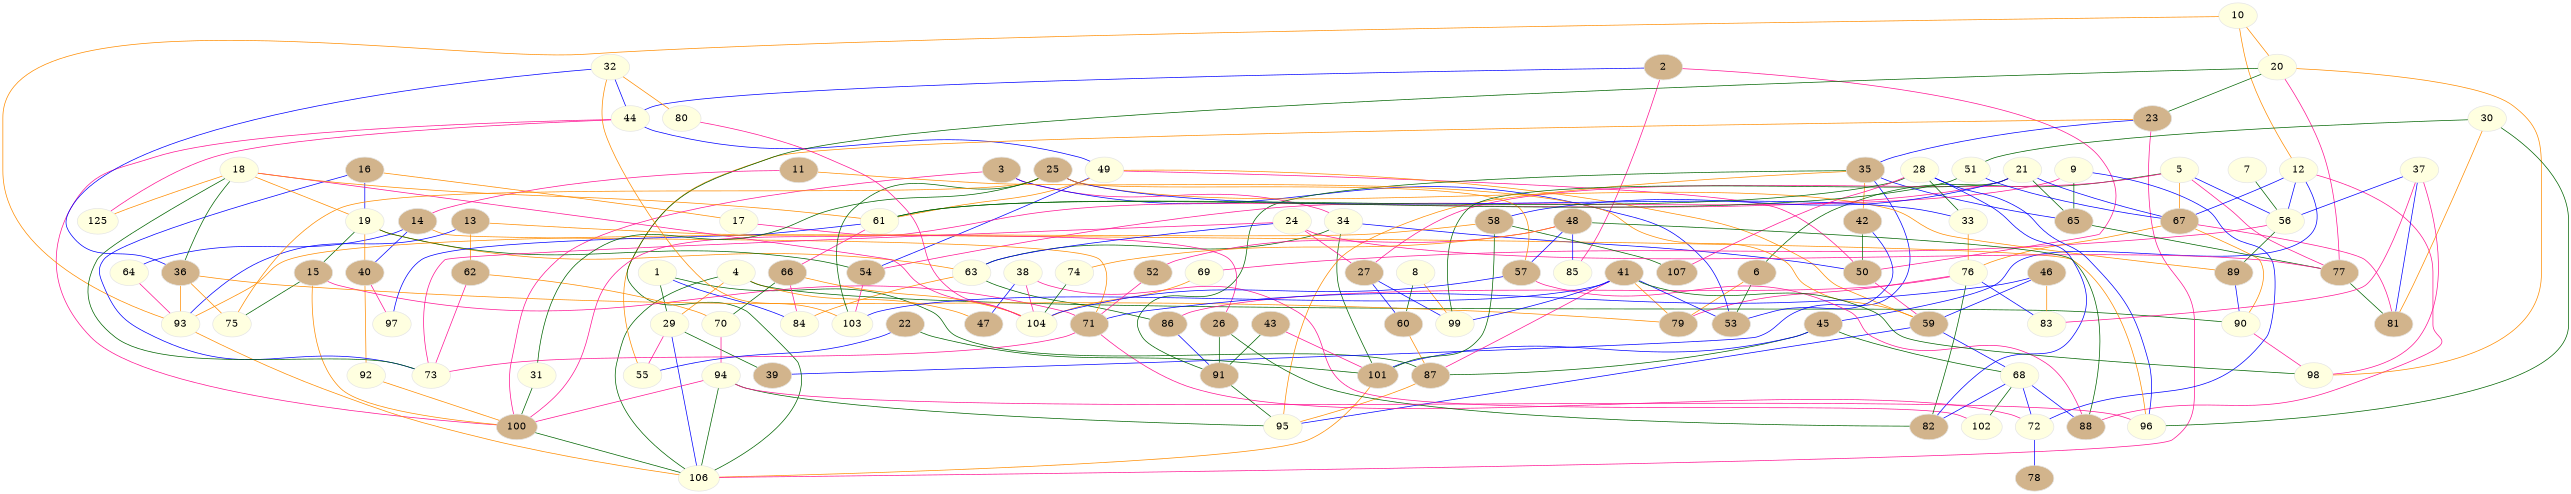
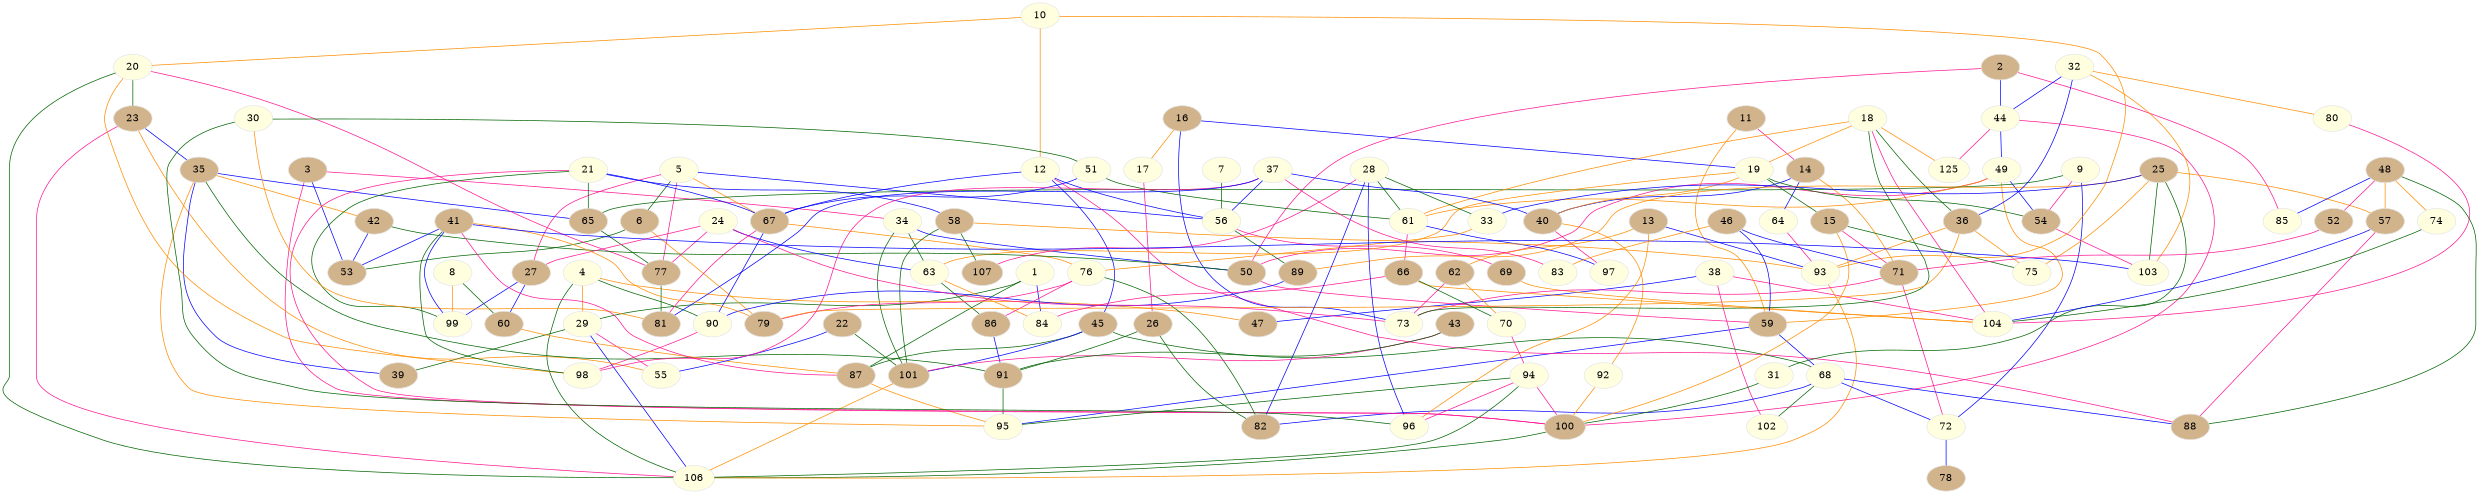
none -> (1446, 195)
(1547, 247) -> (2385, 196)
(2262, 265) -> (737, 280)
(1204, 273) -> (1506, 273)
(2008, 298) -> none
